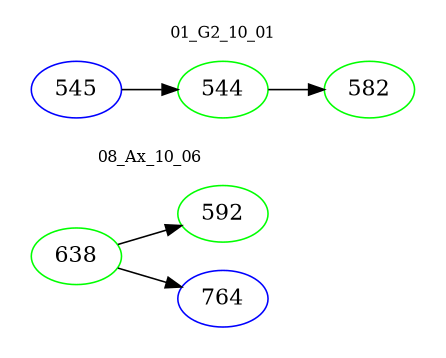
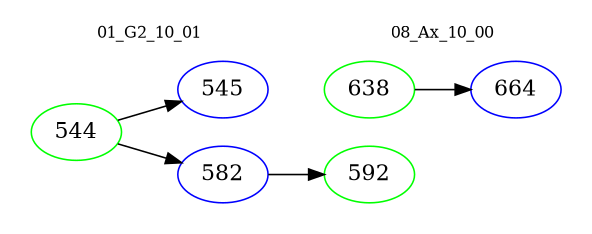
(142, 90) -> (142, 113)
(369, 90) -> (223, 175)
(150, 158) -> (443, 34)
(142, 237) -> (290, 175)
(223, 299) -> (516, 90)
